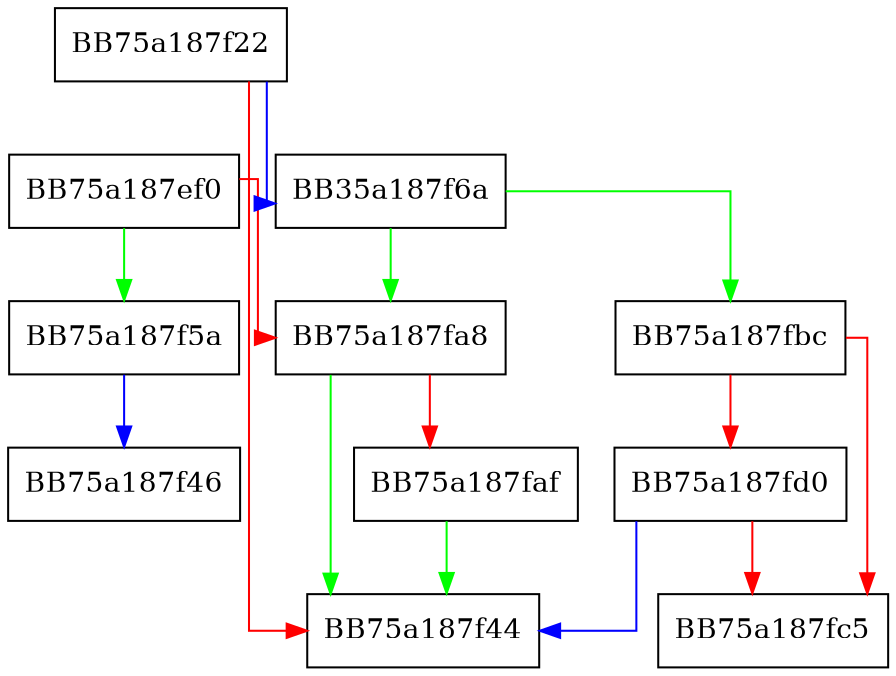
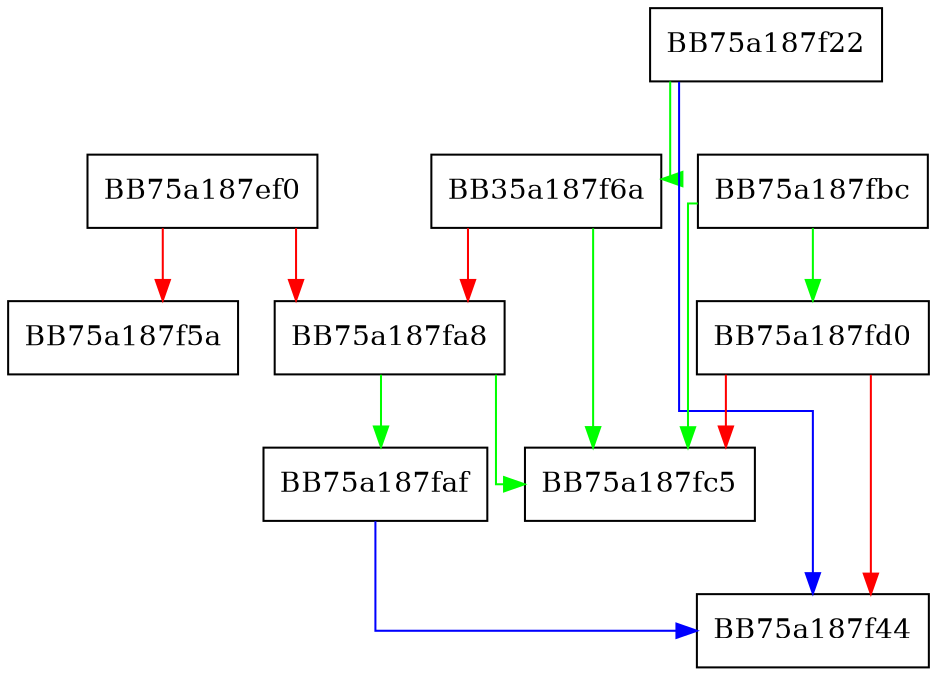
(267, 143) -> (670, 131)
(663, 191) -> (593, 328)
(124, 254) -> (163, 254)
(391, 254) -> (468, 254)
(249, 375) -> (709, 411)
(430, 401) -> (381, 401)
(730, 401) -> (813, 254)
(867, 445) -> (688, 310)
(331, 474) -> (496, 434)
(124, 484) -> none
(447, 547) -> (471, 631)
(636, 614) -> (871, 474)
